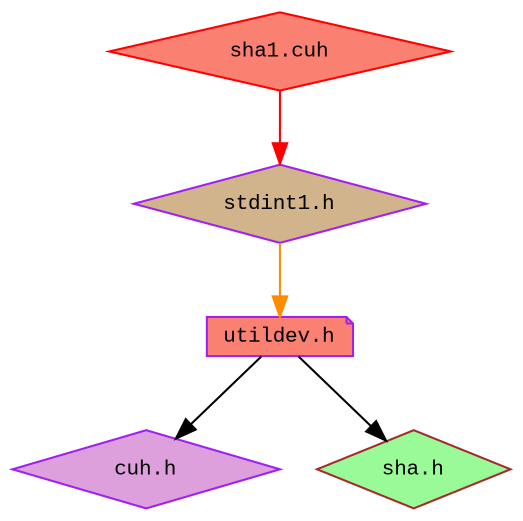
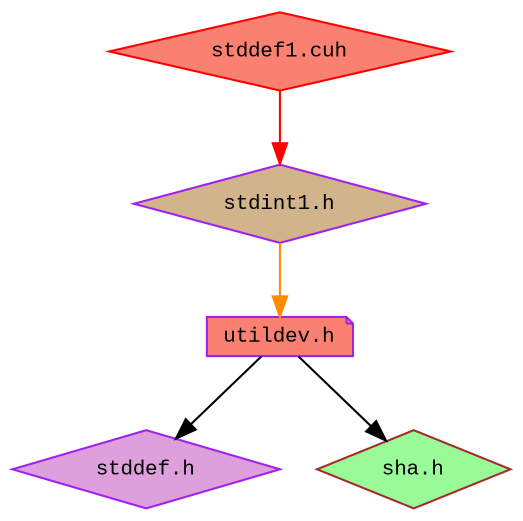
(280, 51) -> (280, 51)
(146, 469) -> (146, 469)
